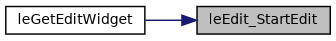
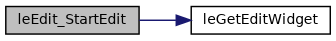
(164, 20) -> (158, 20)
